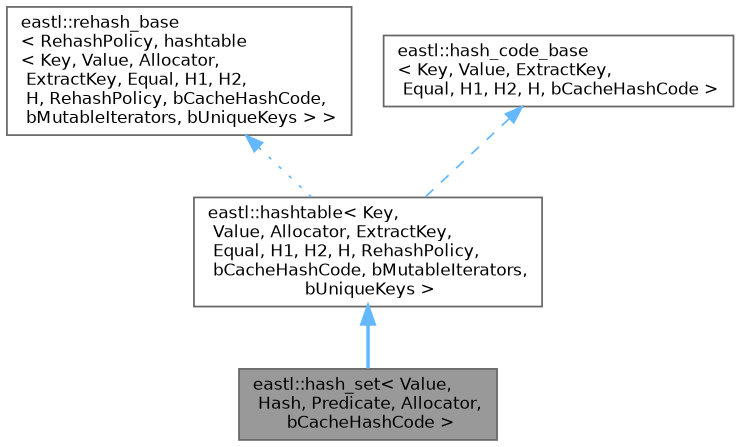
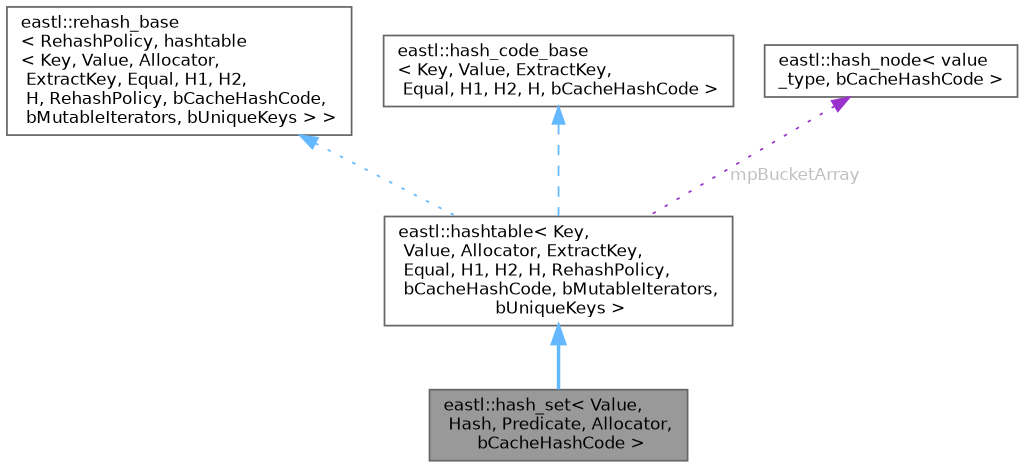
none -> (891, 71)
